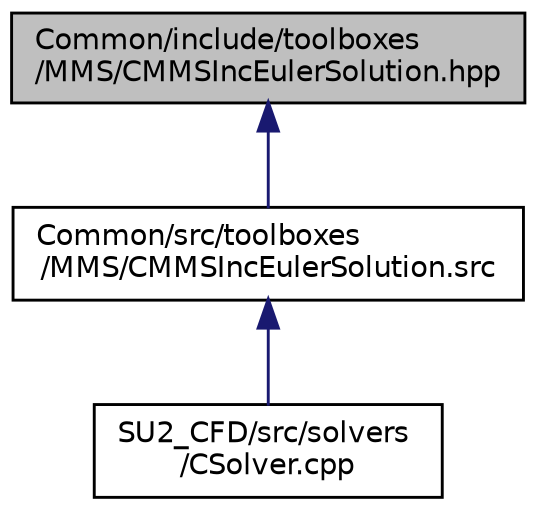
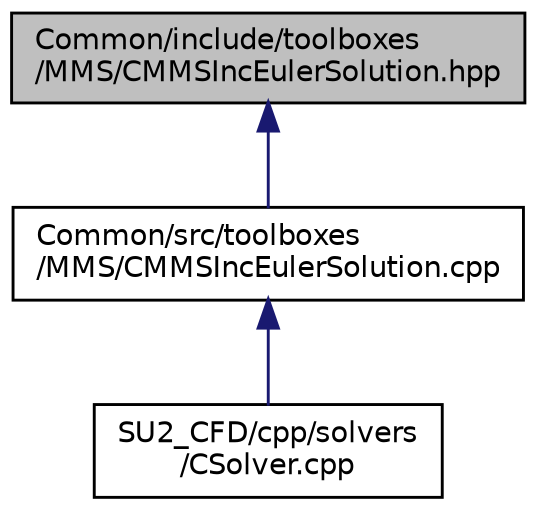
(268, 254) -> (268, 254)
(268, 451) -> (268, 451)
